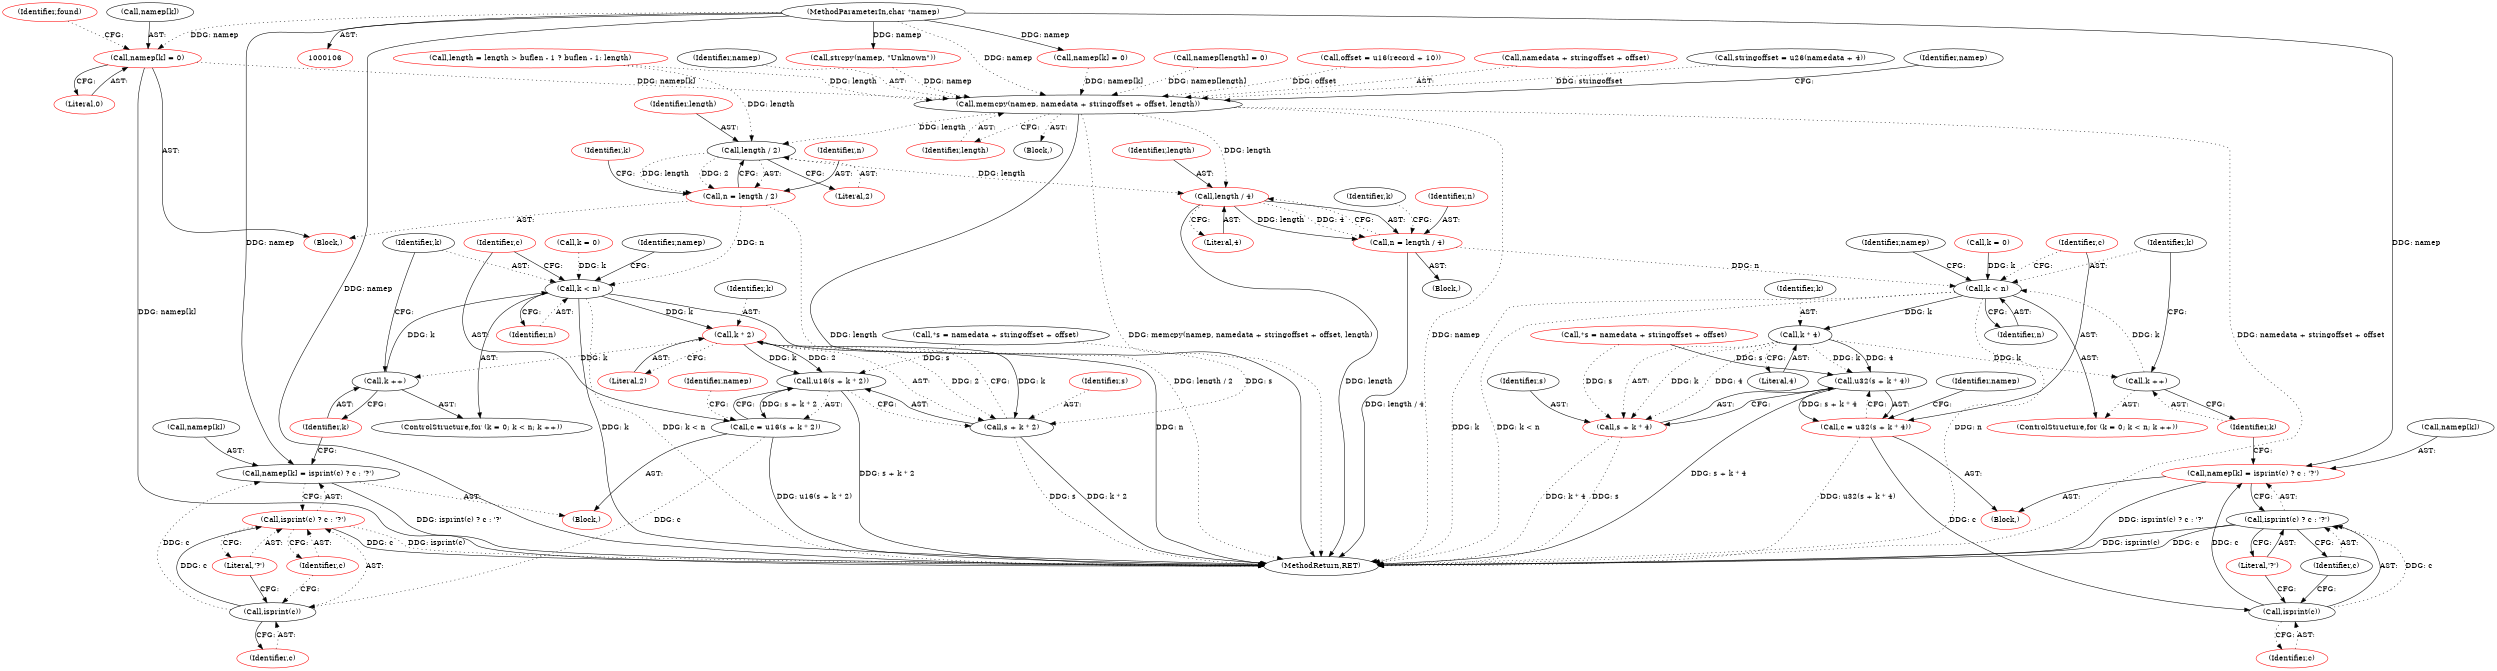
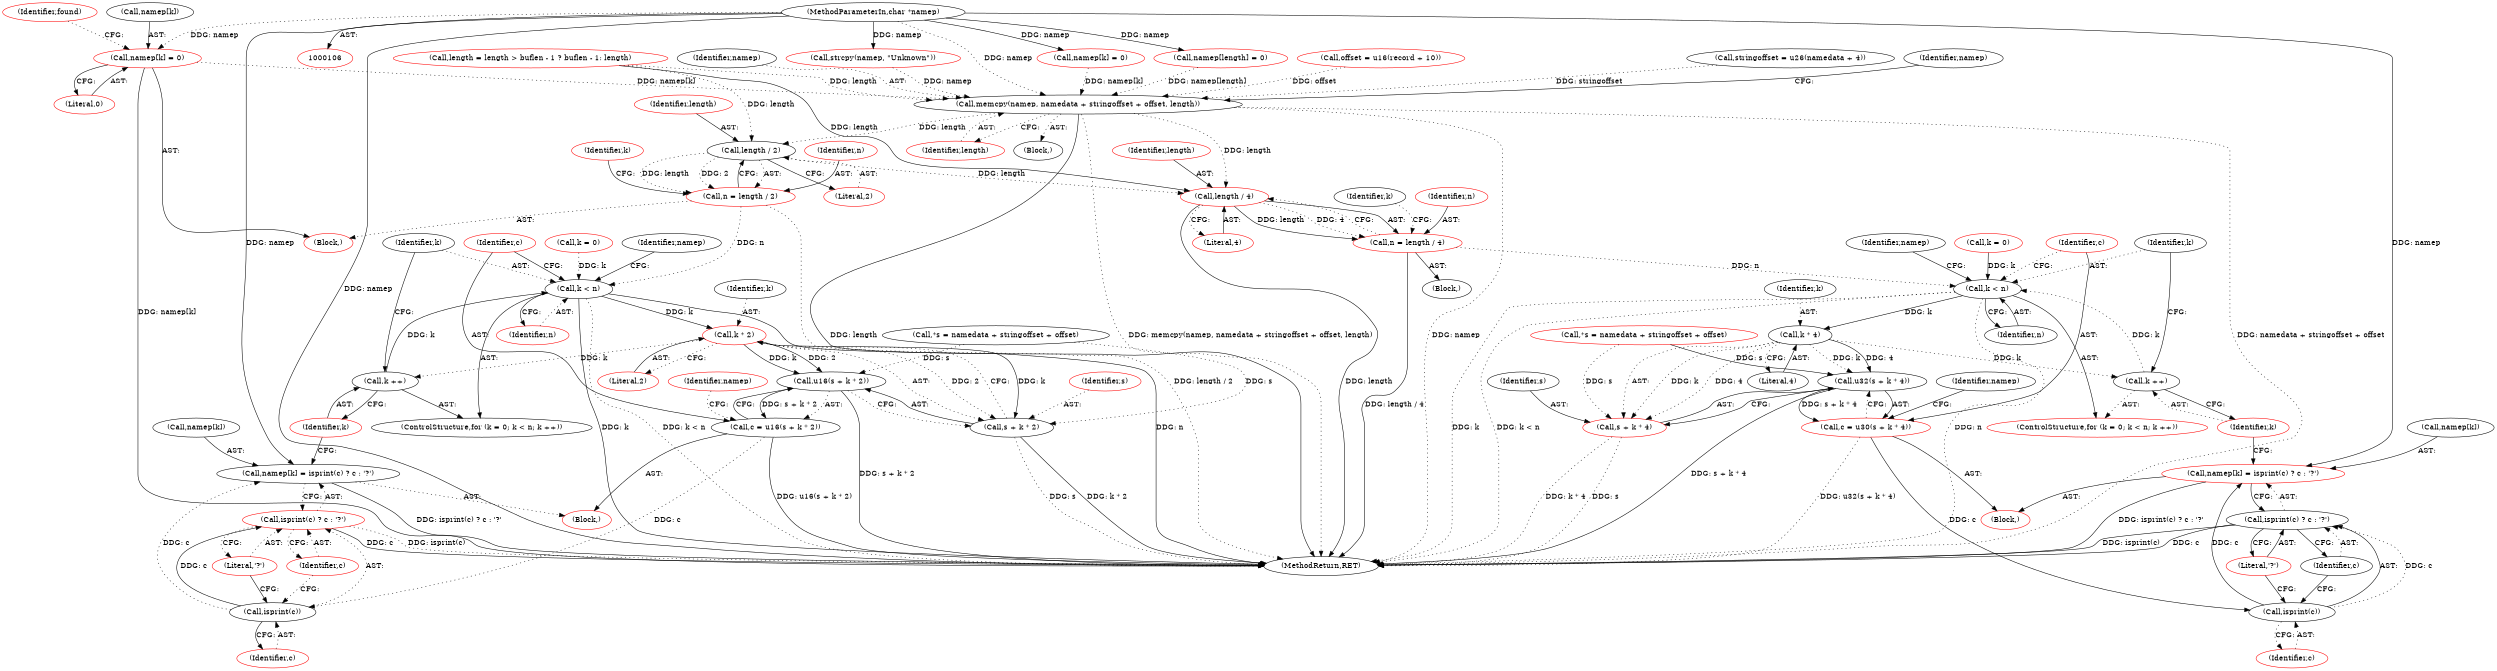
none -> (1063, 30)
(1576, 58) -> none
none -> (892, 151)
(1866, 428) -> (1866, 428)
